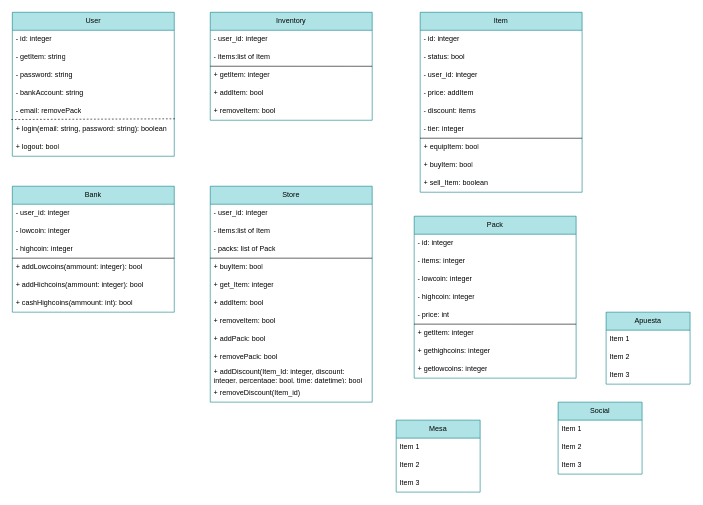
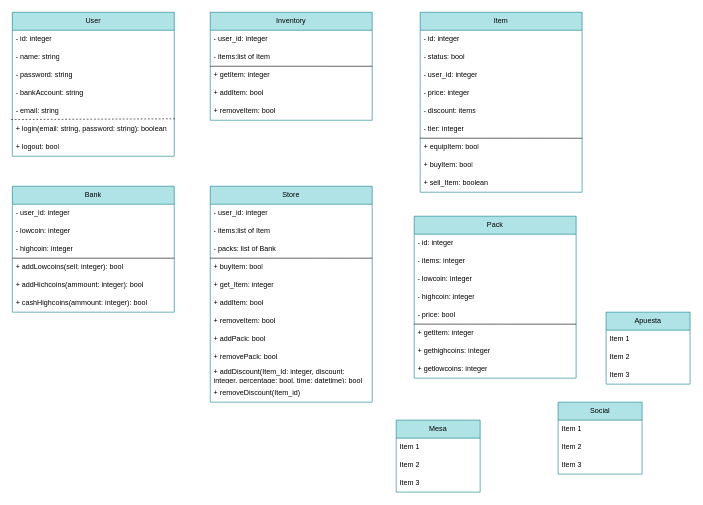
(46, 57) -> (40, 57)
(452, 93) -> (451, 93)
(50, 111) -> (41, 111)
(250, 249) -> (250, 249)
(83, 267) -> (75, 267)
(78, 303) -> (86, 303)
(437, 315) -> (439, 315)
